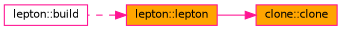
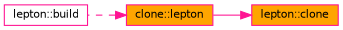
(172, 15) -> (170, 15)
(297, 15) -> (295, 15)
